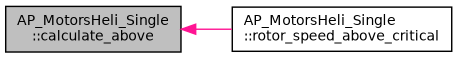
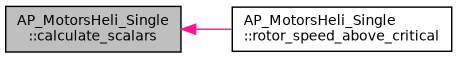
(93, 29) -> (93, 29)
